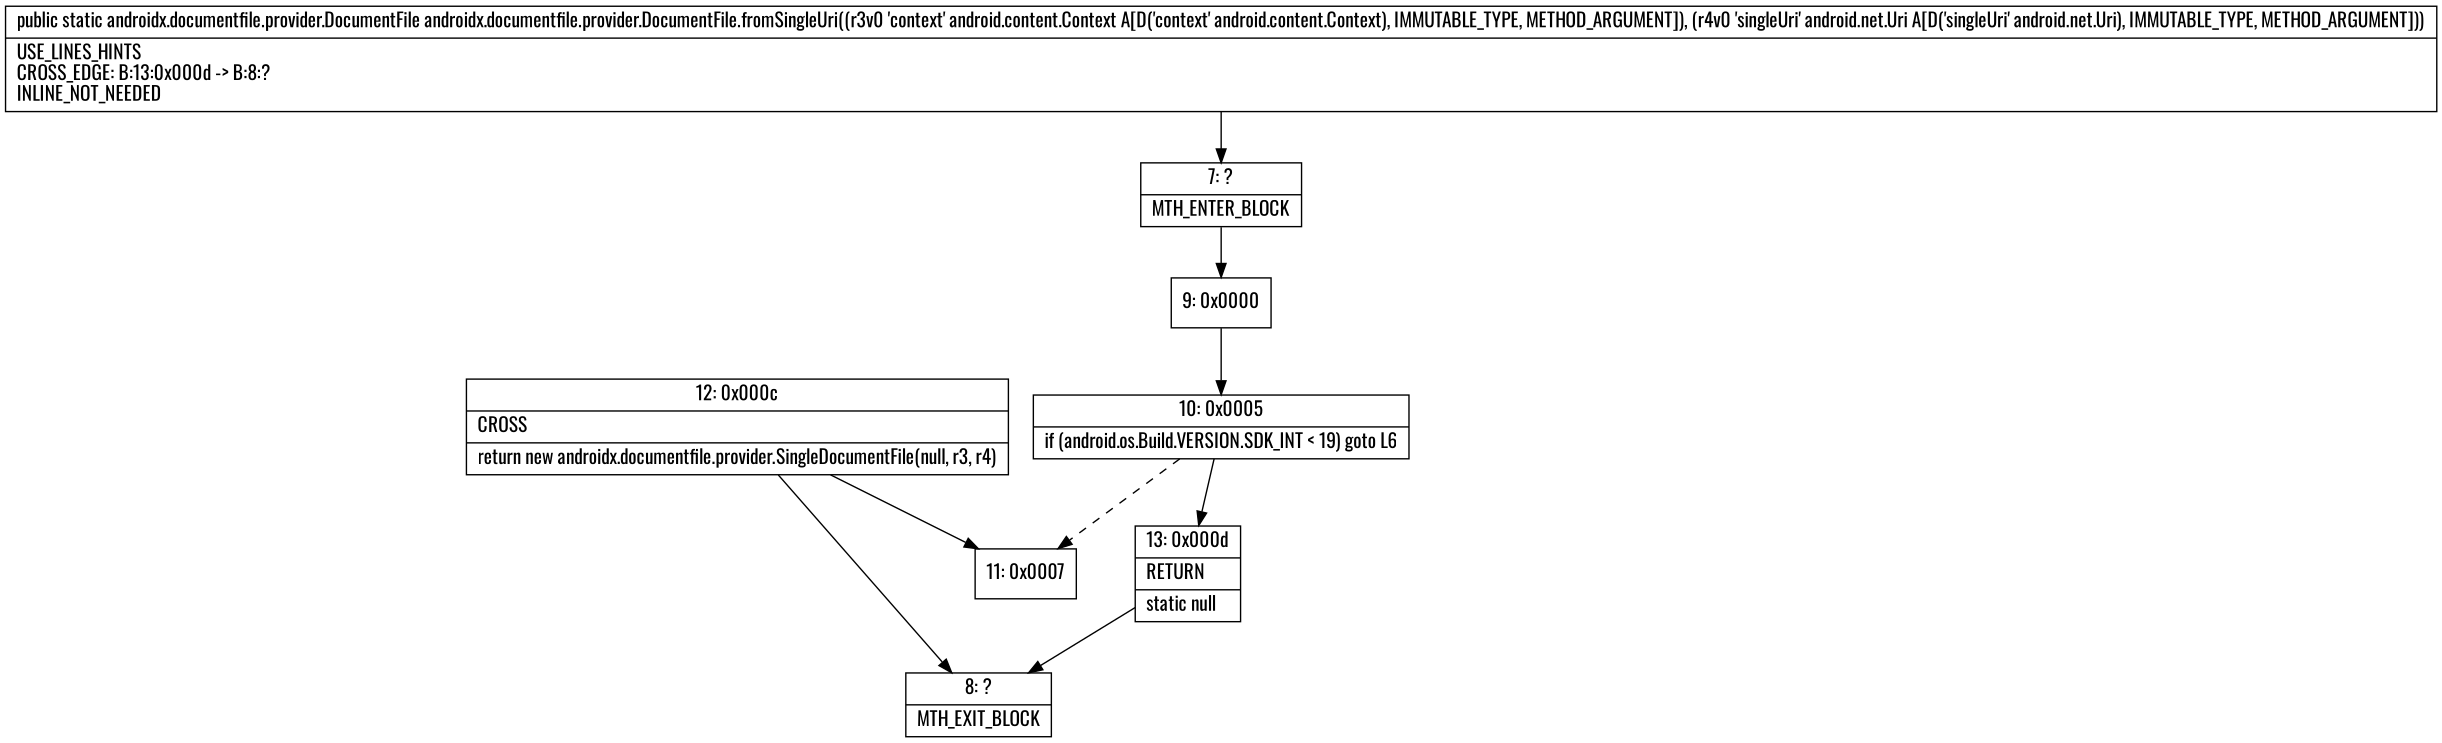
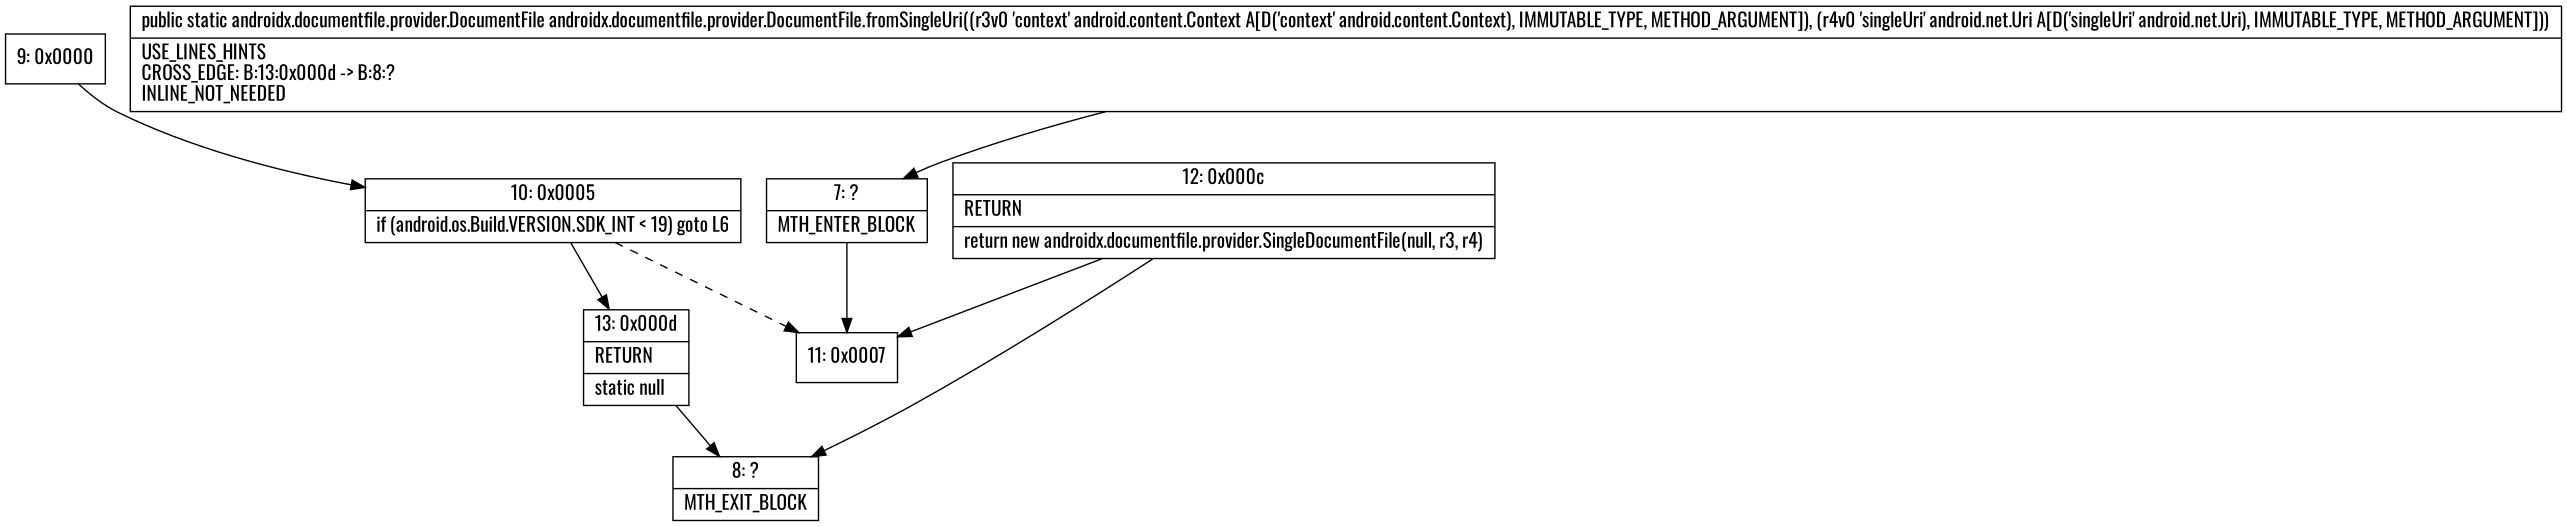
(1221, 245) -> (847, 280)
(503, 426) -> (994, 210)
